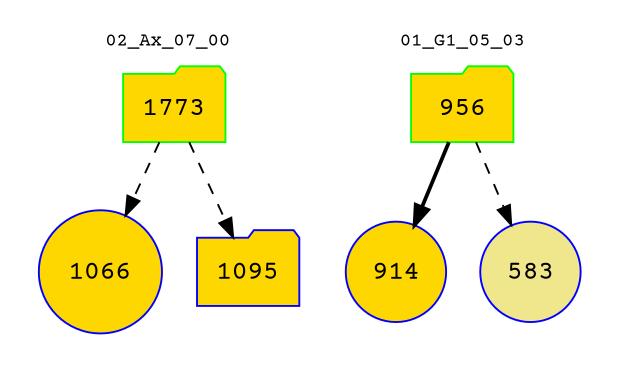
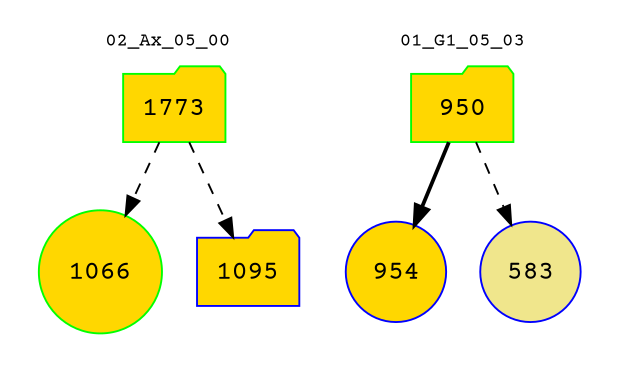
(169, 41) -> (169, 41)
(462, 108) -> (462, 108)
(100, 272) -> (100, 272)
(396, 272) -> (396, 272)
